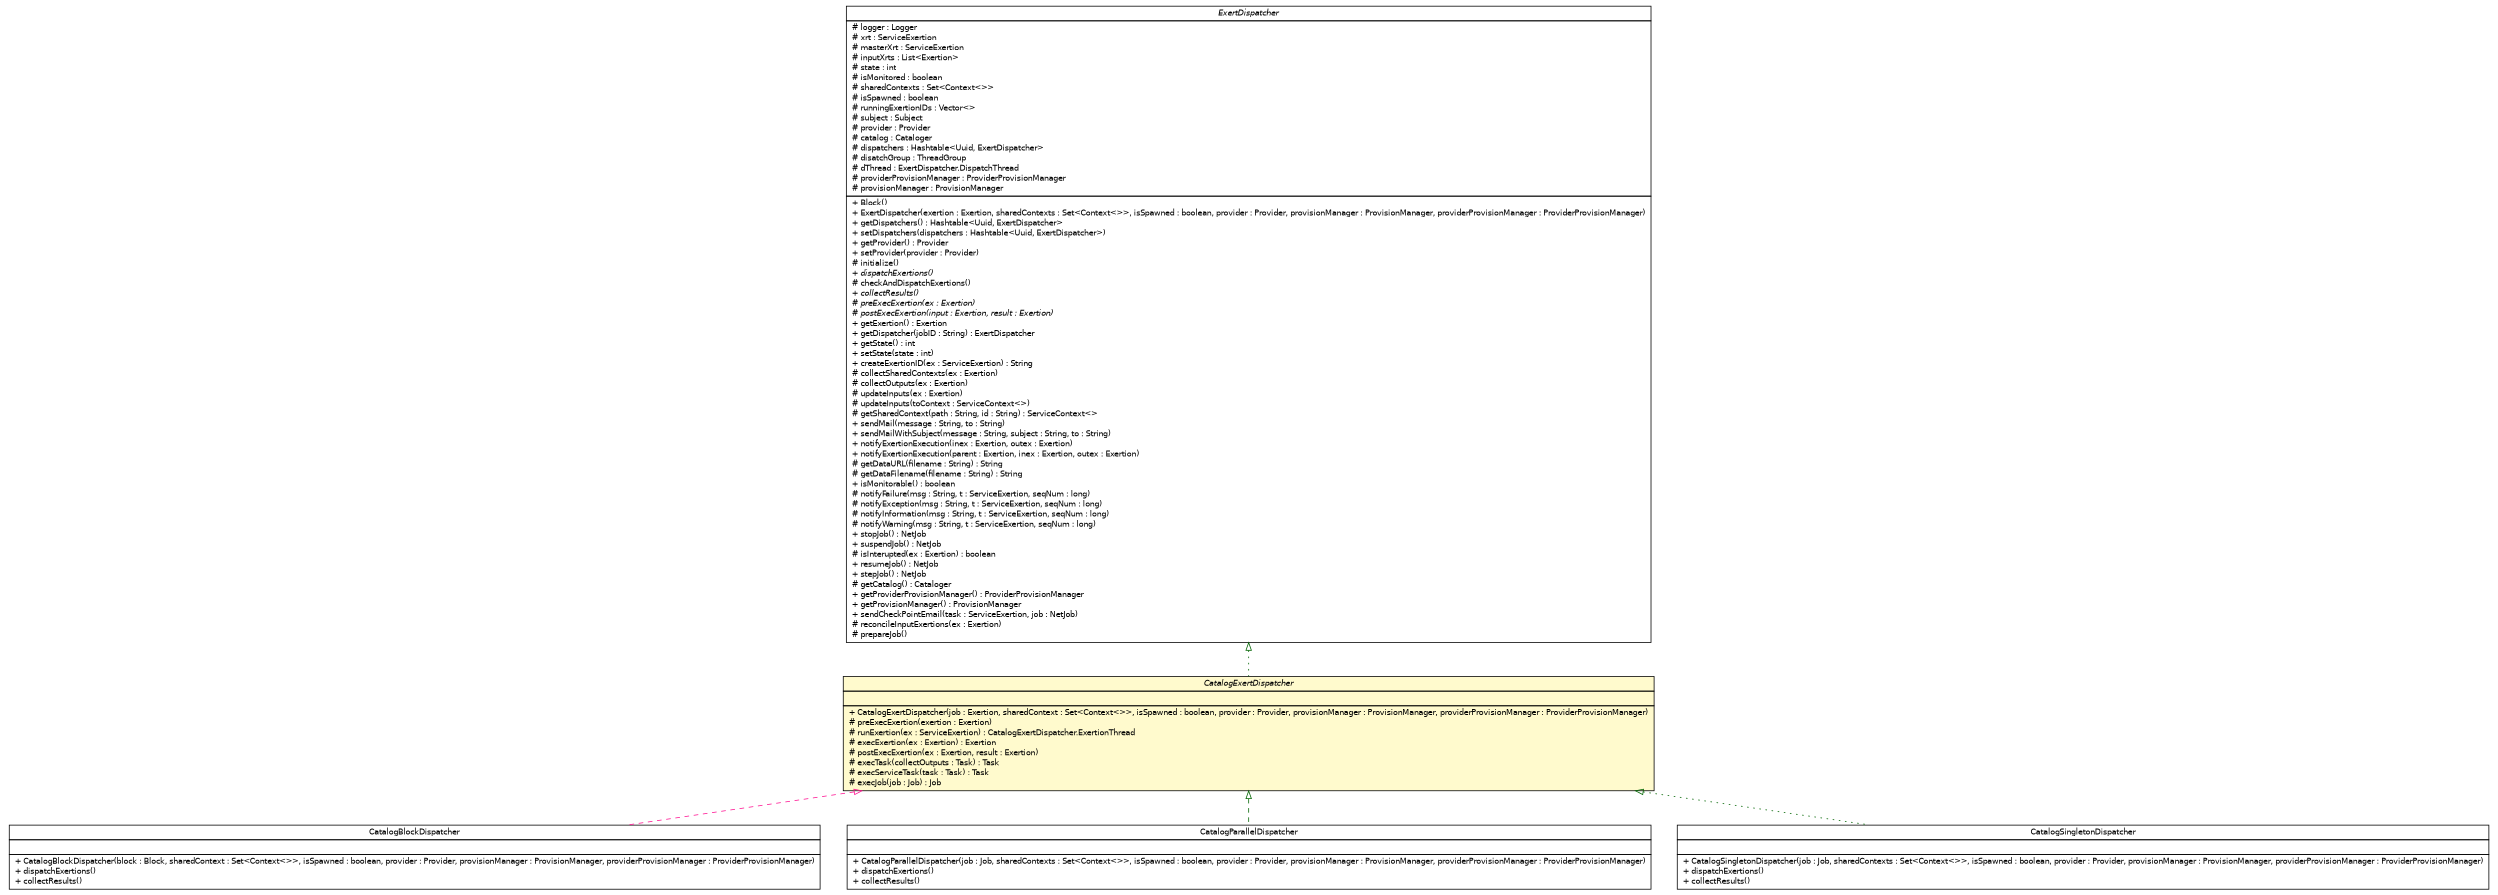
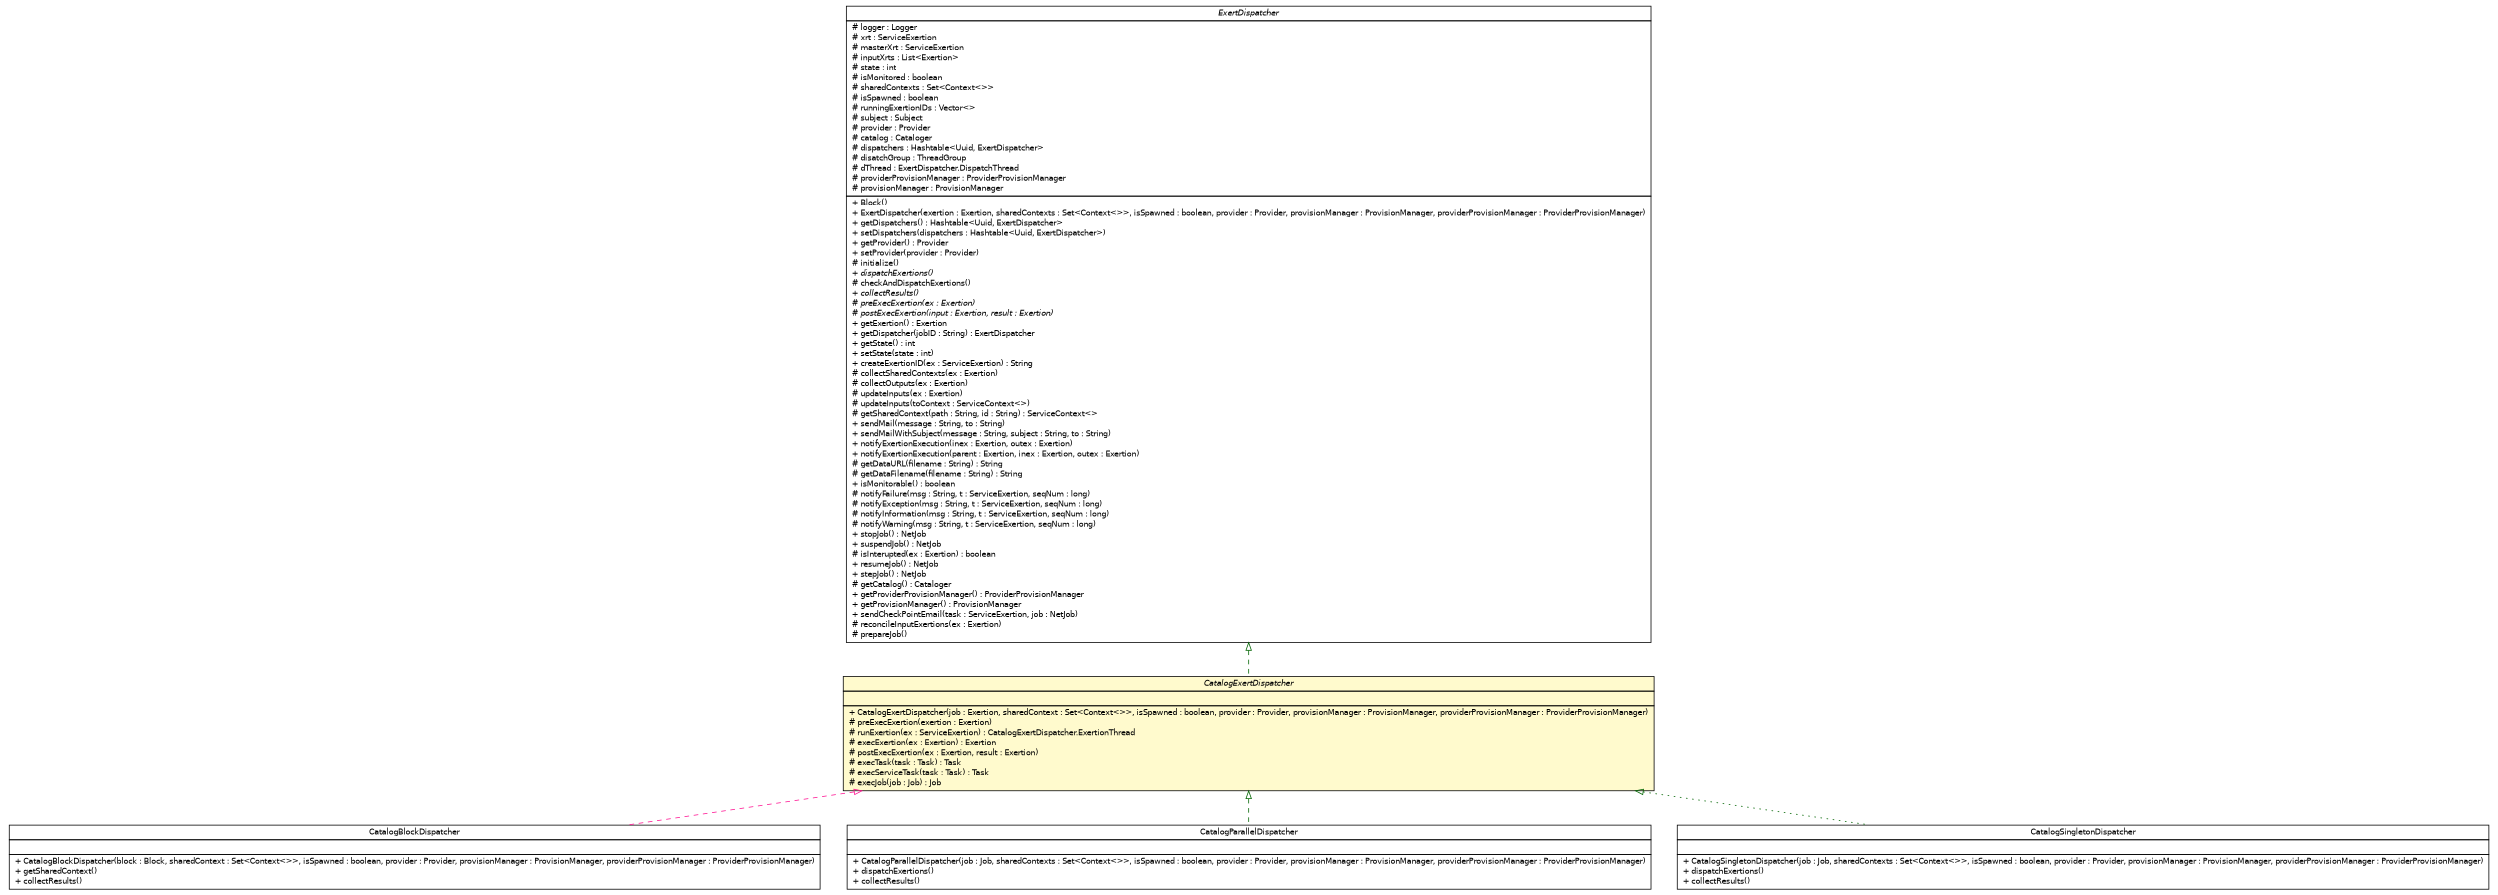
(1249, 663) -> (1249, 663)
(924, 763) -> (905, 763)
(56, 871) -> (56, 871)
